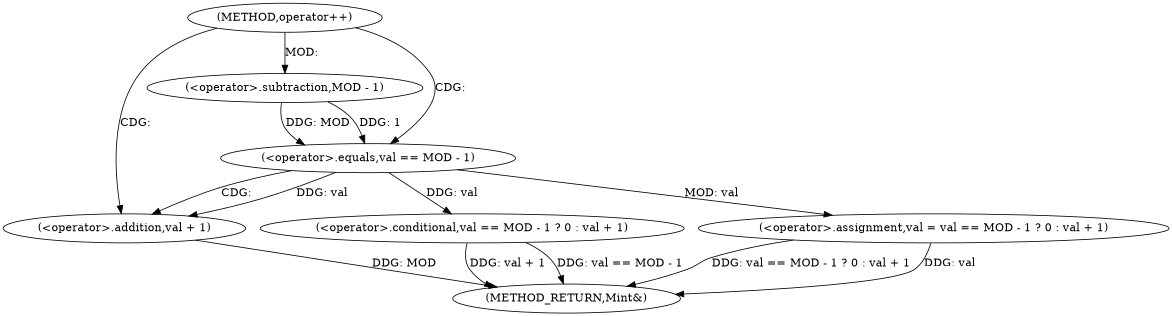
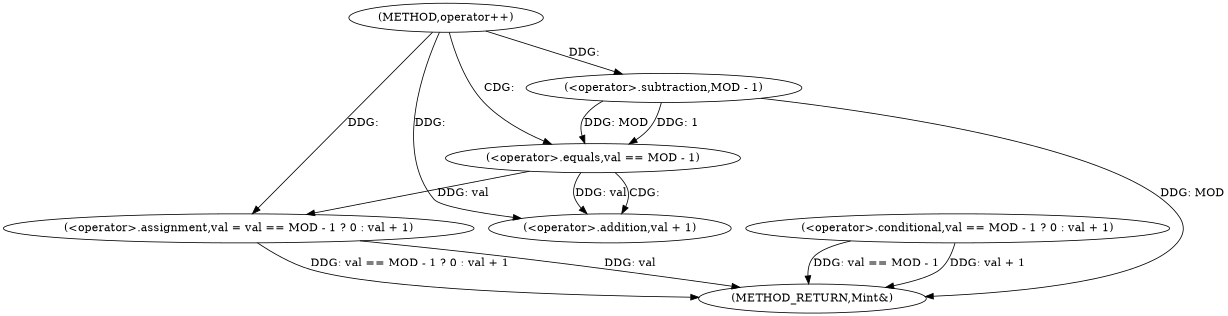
(304, 53) -> (586, 53)
none -> (345, 120)
(138, 123) -> (432, 123)
(417, 191) -> none
(711, 193) -> (463, 193)
(342, 263) -> (1114, 173)
